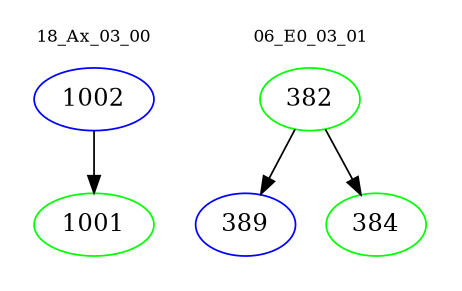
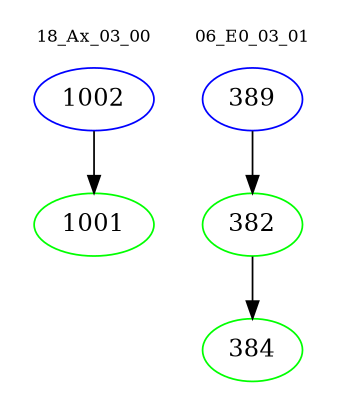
(282, 154) -> (253, 153)
